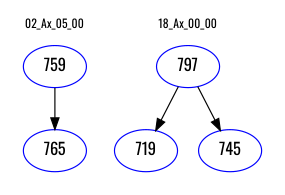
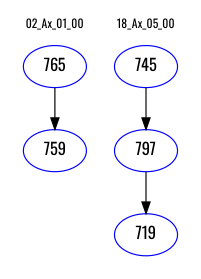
(55, 25) -> (55, 25)
(188, 25) -> (146, 25)
(55, 103) -> (55, 103)
(206, 103) -> (146, 103)
